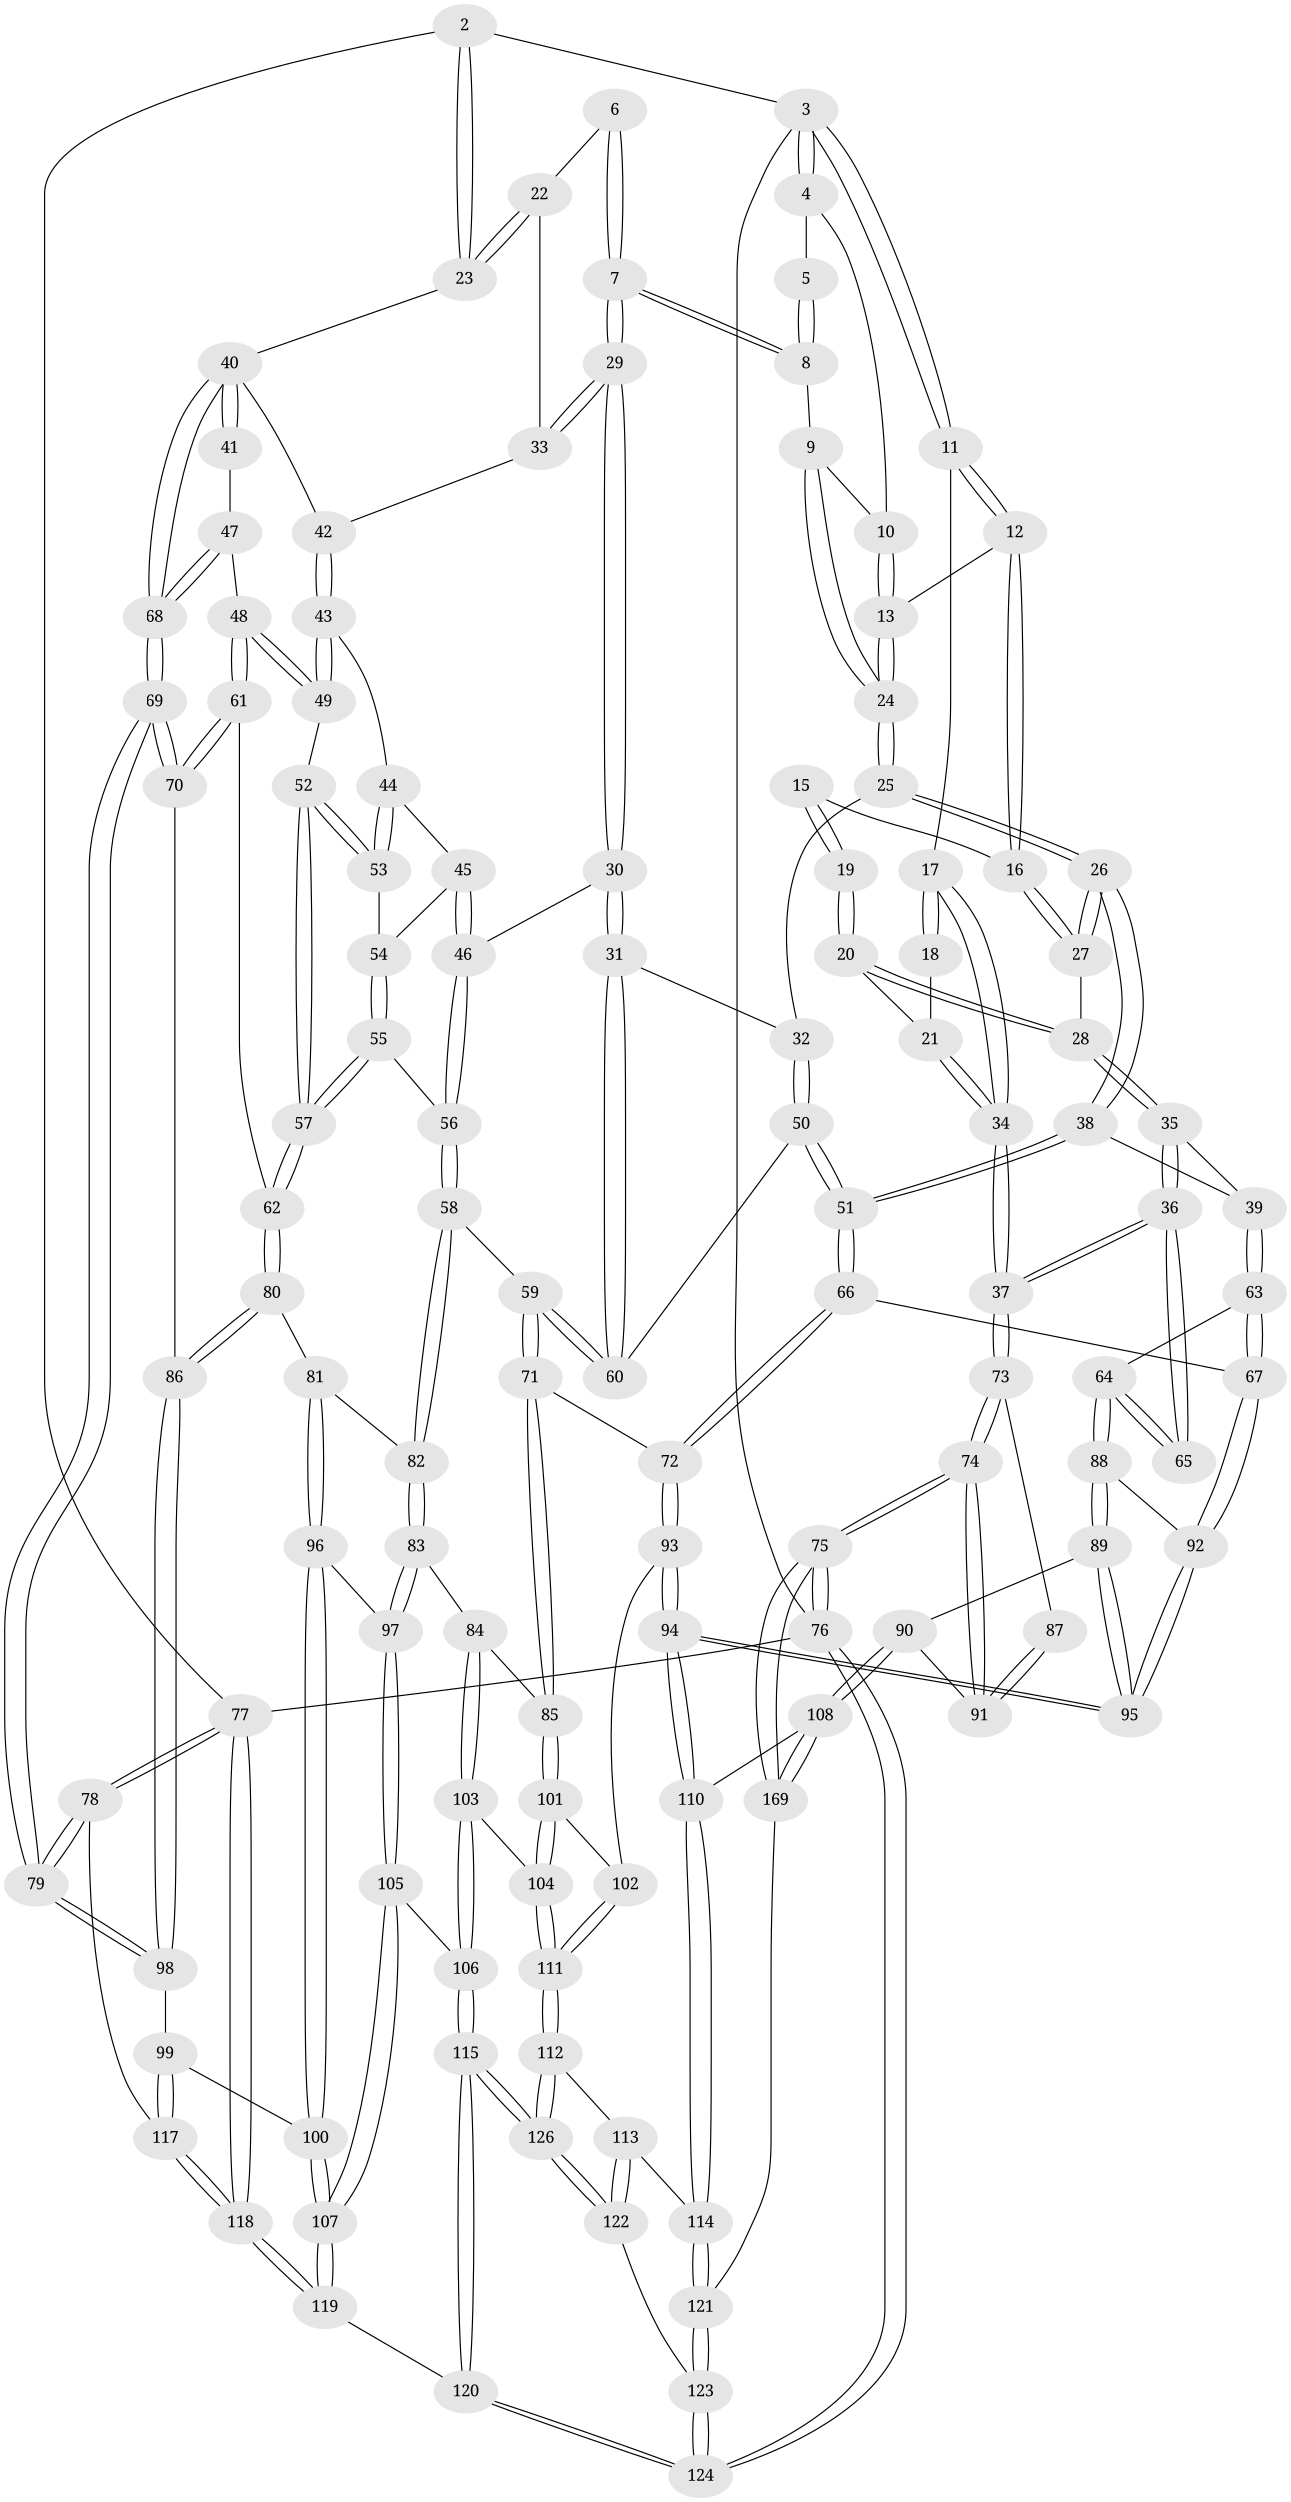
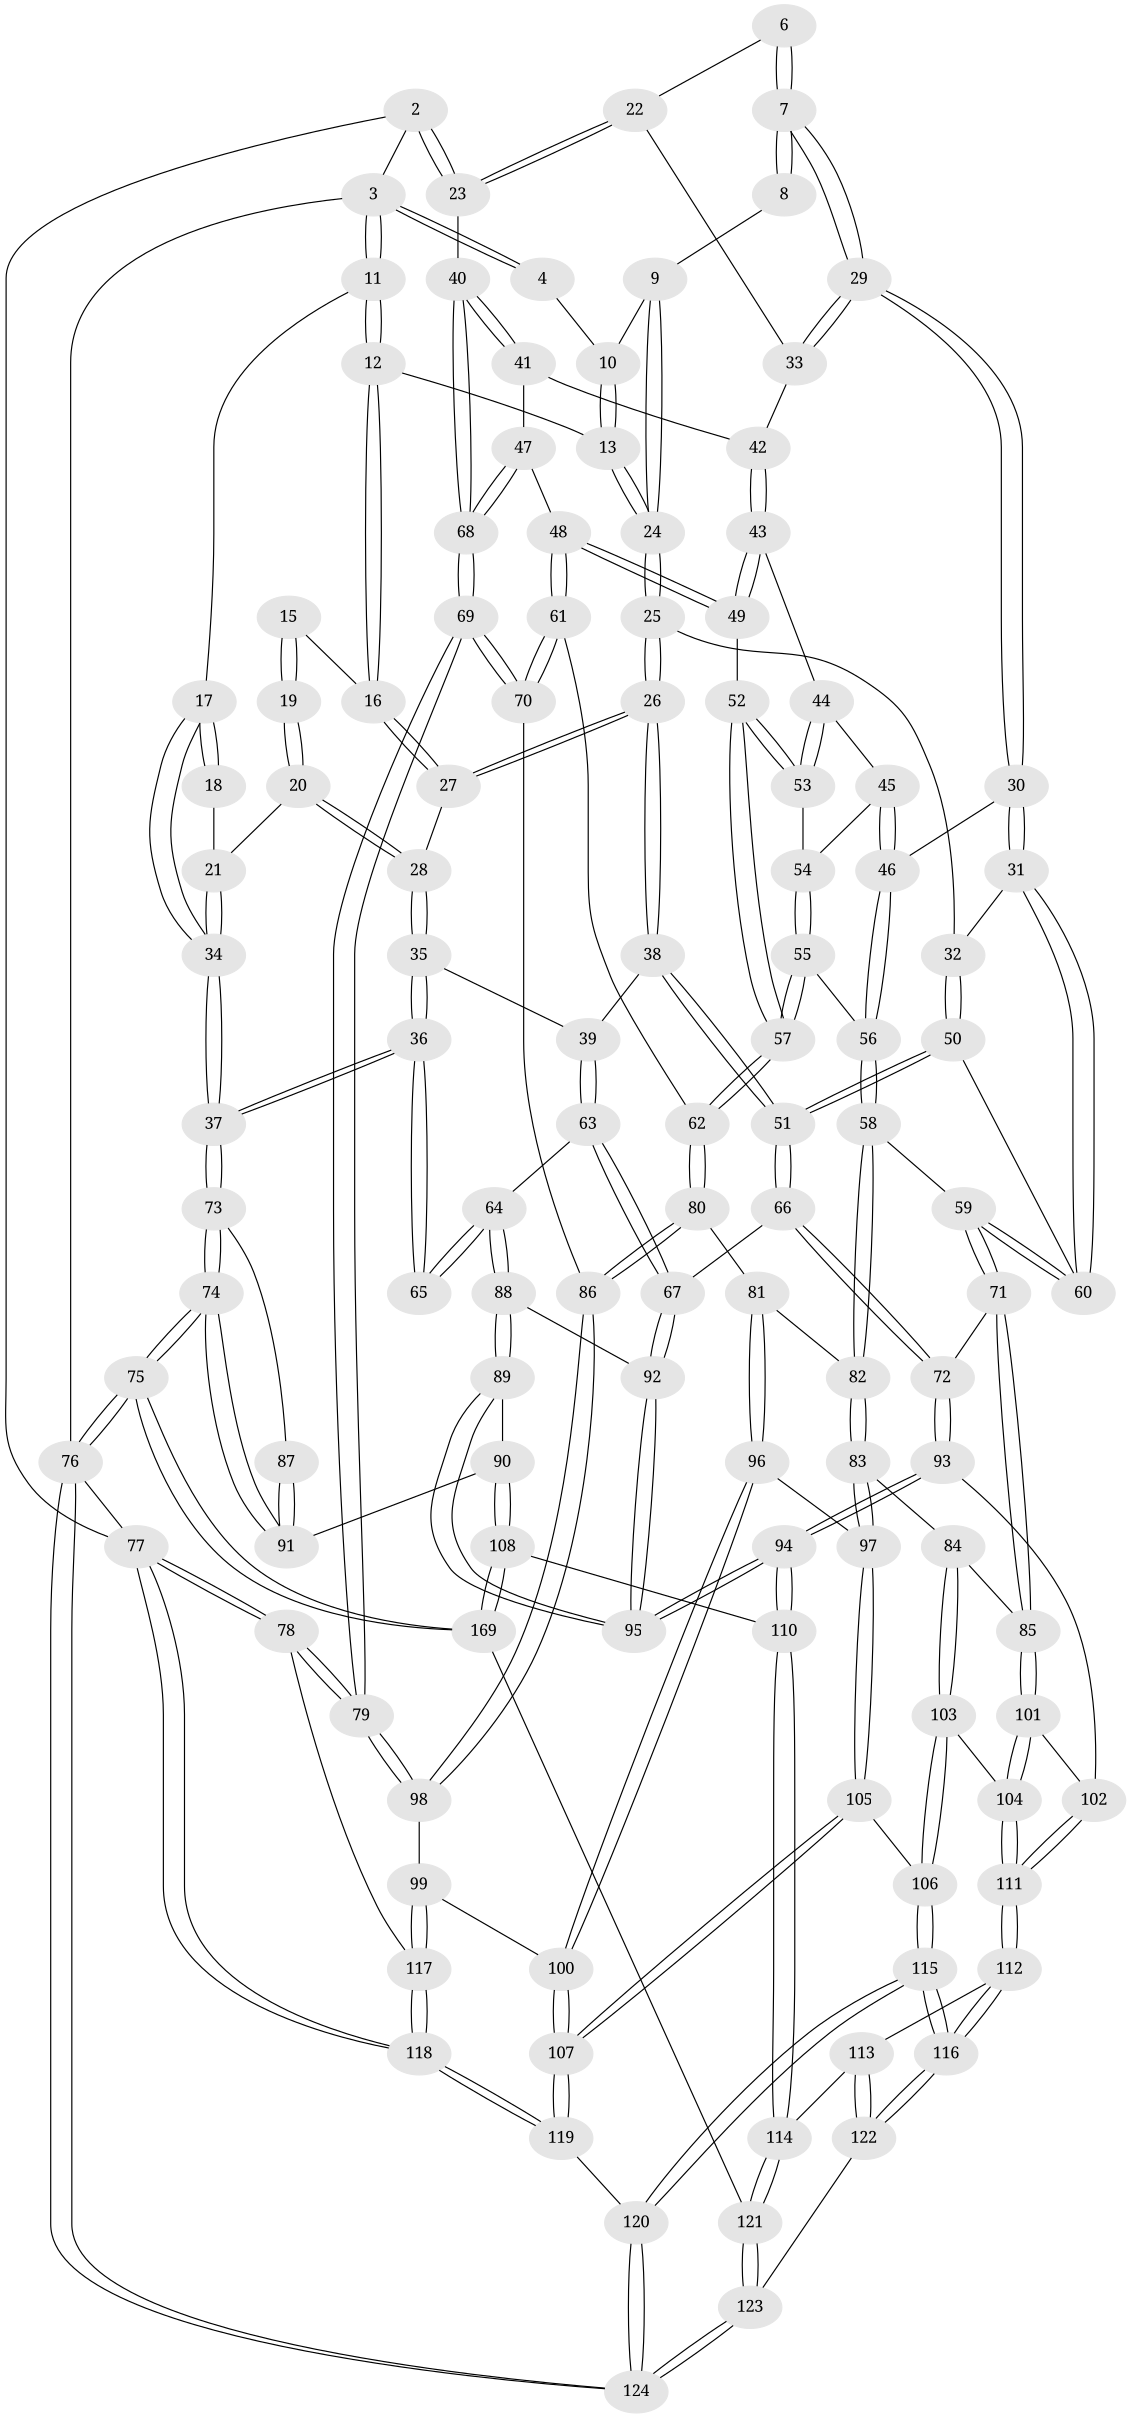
(806, 279) -> none
(283, 446) -> (638, 411)
(541, 2138) -> (946, 2054)
